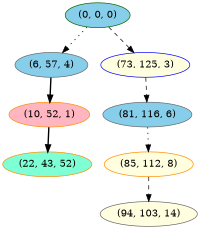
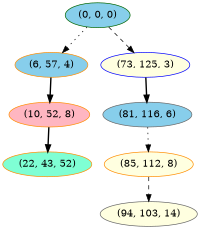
(51, 65) -> (51, 65)
(146, 86) -> (146, 86)
(49, 115) -> (49, 115)
